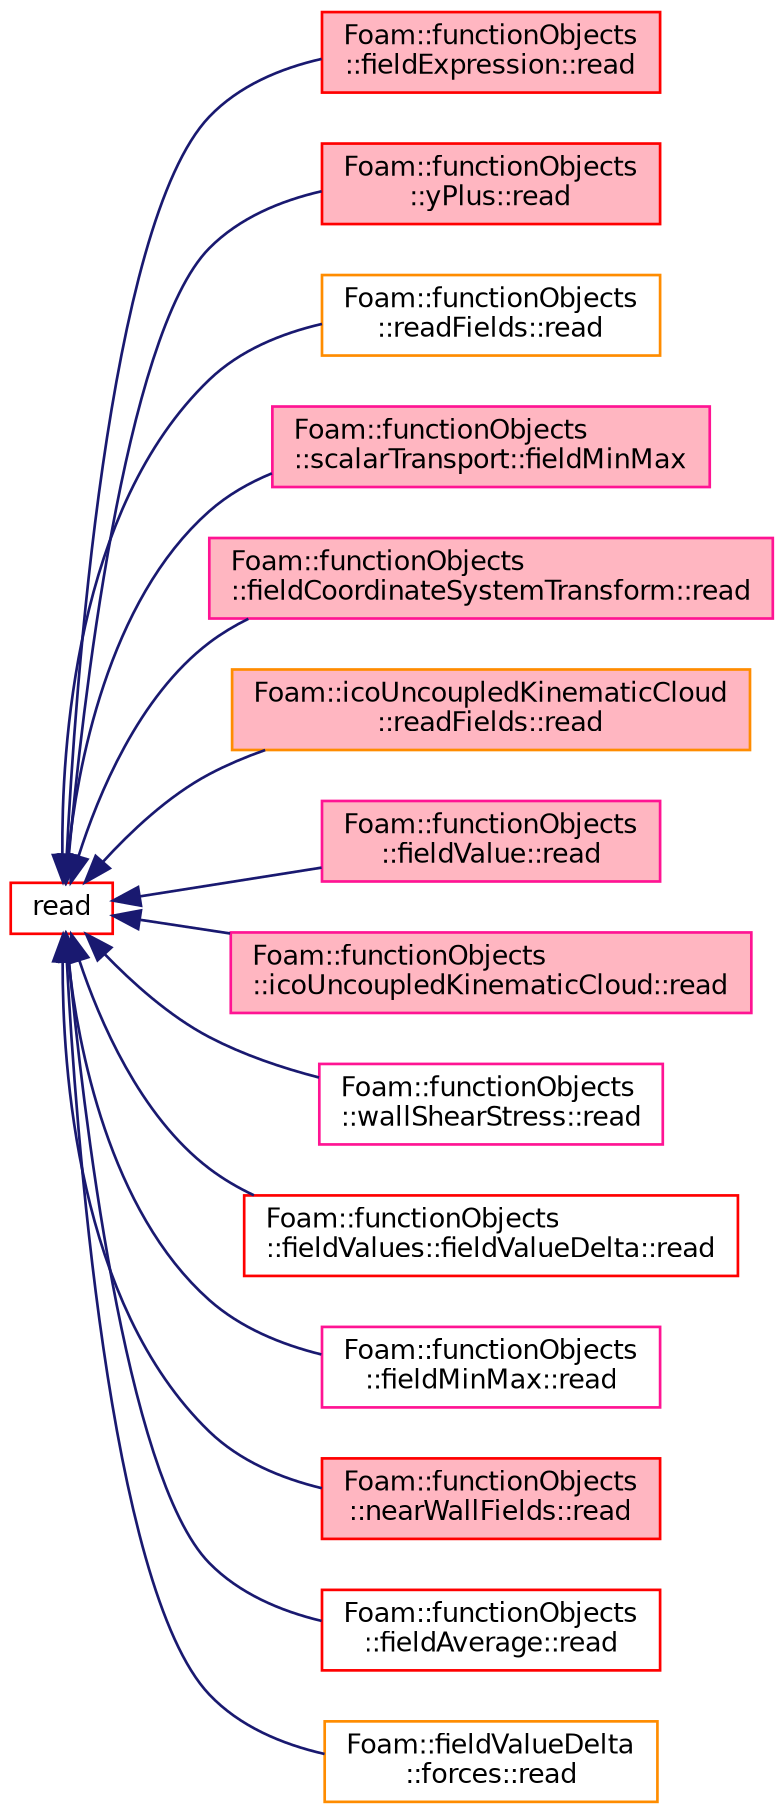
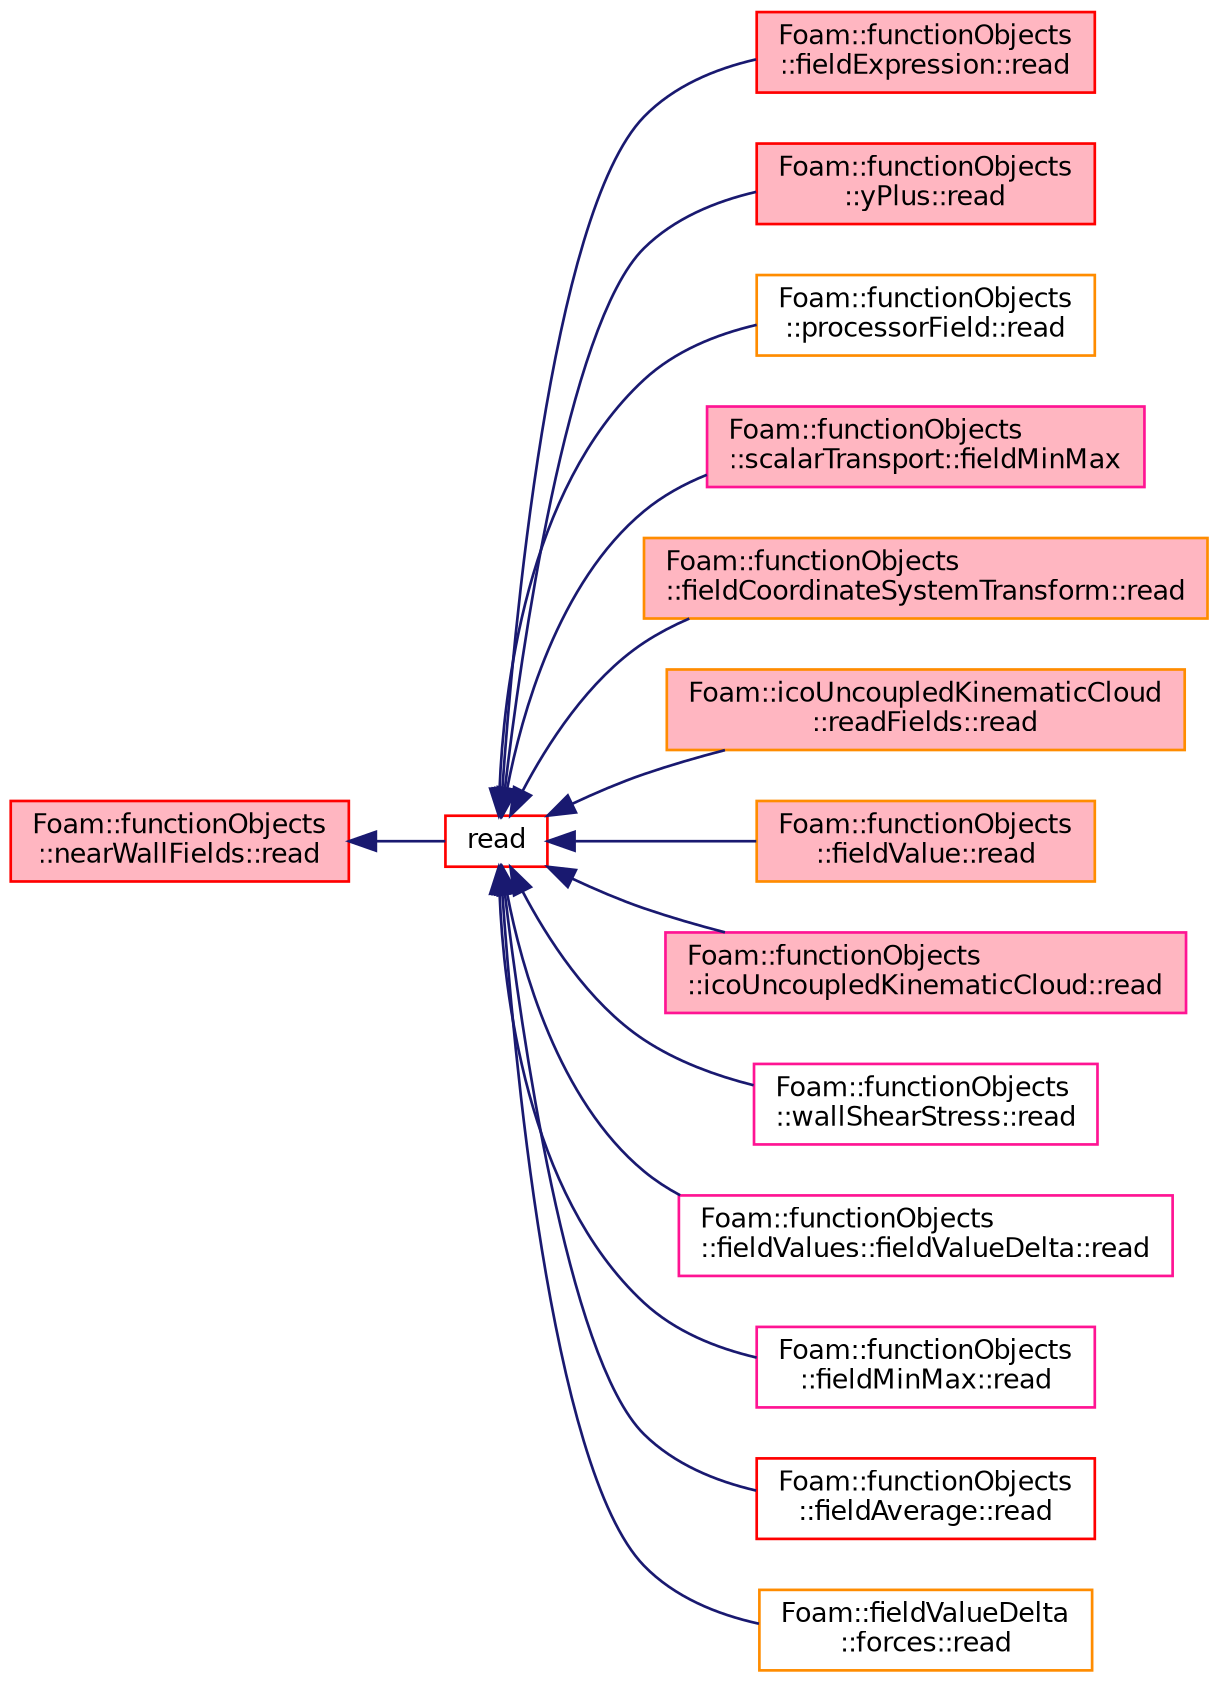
(491, 315) -> (926, 315)
(491, 578) -> (926, 578)
(491, 841) -> (926, 841)
(491, 1236) -> (926, 1236)
(145, 1344) -> (411, 841)
